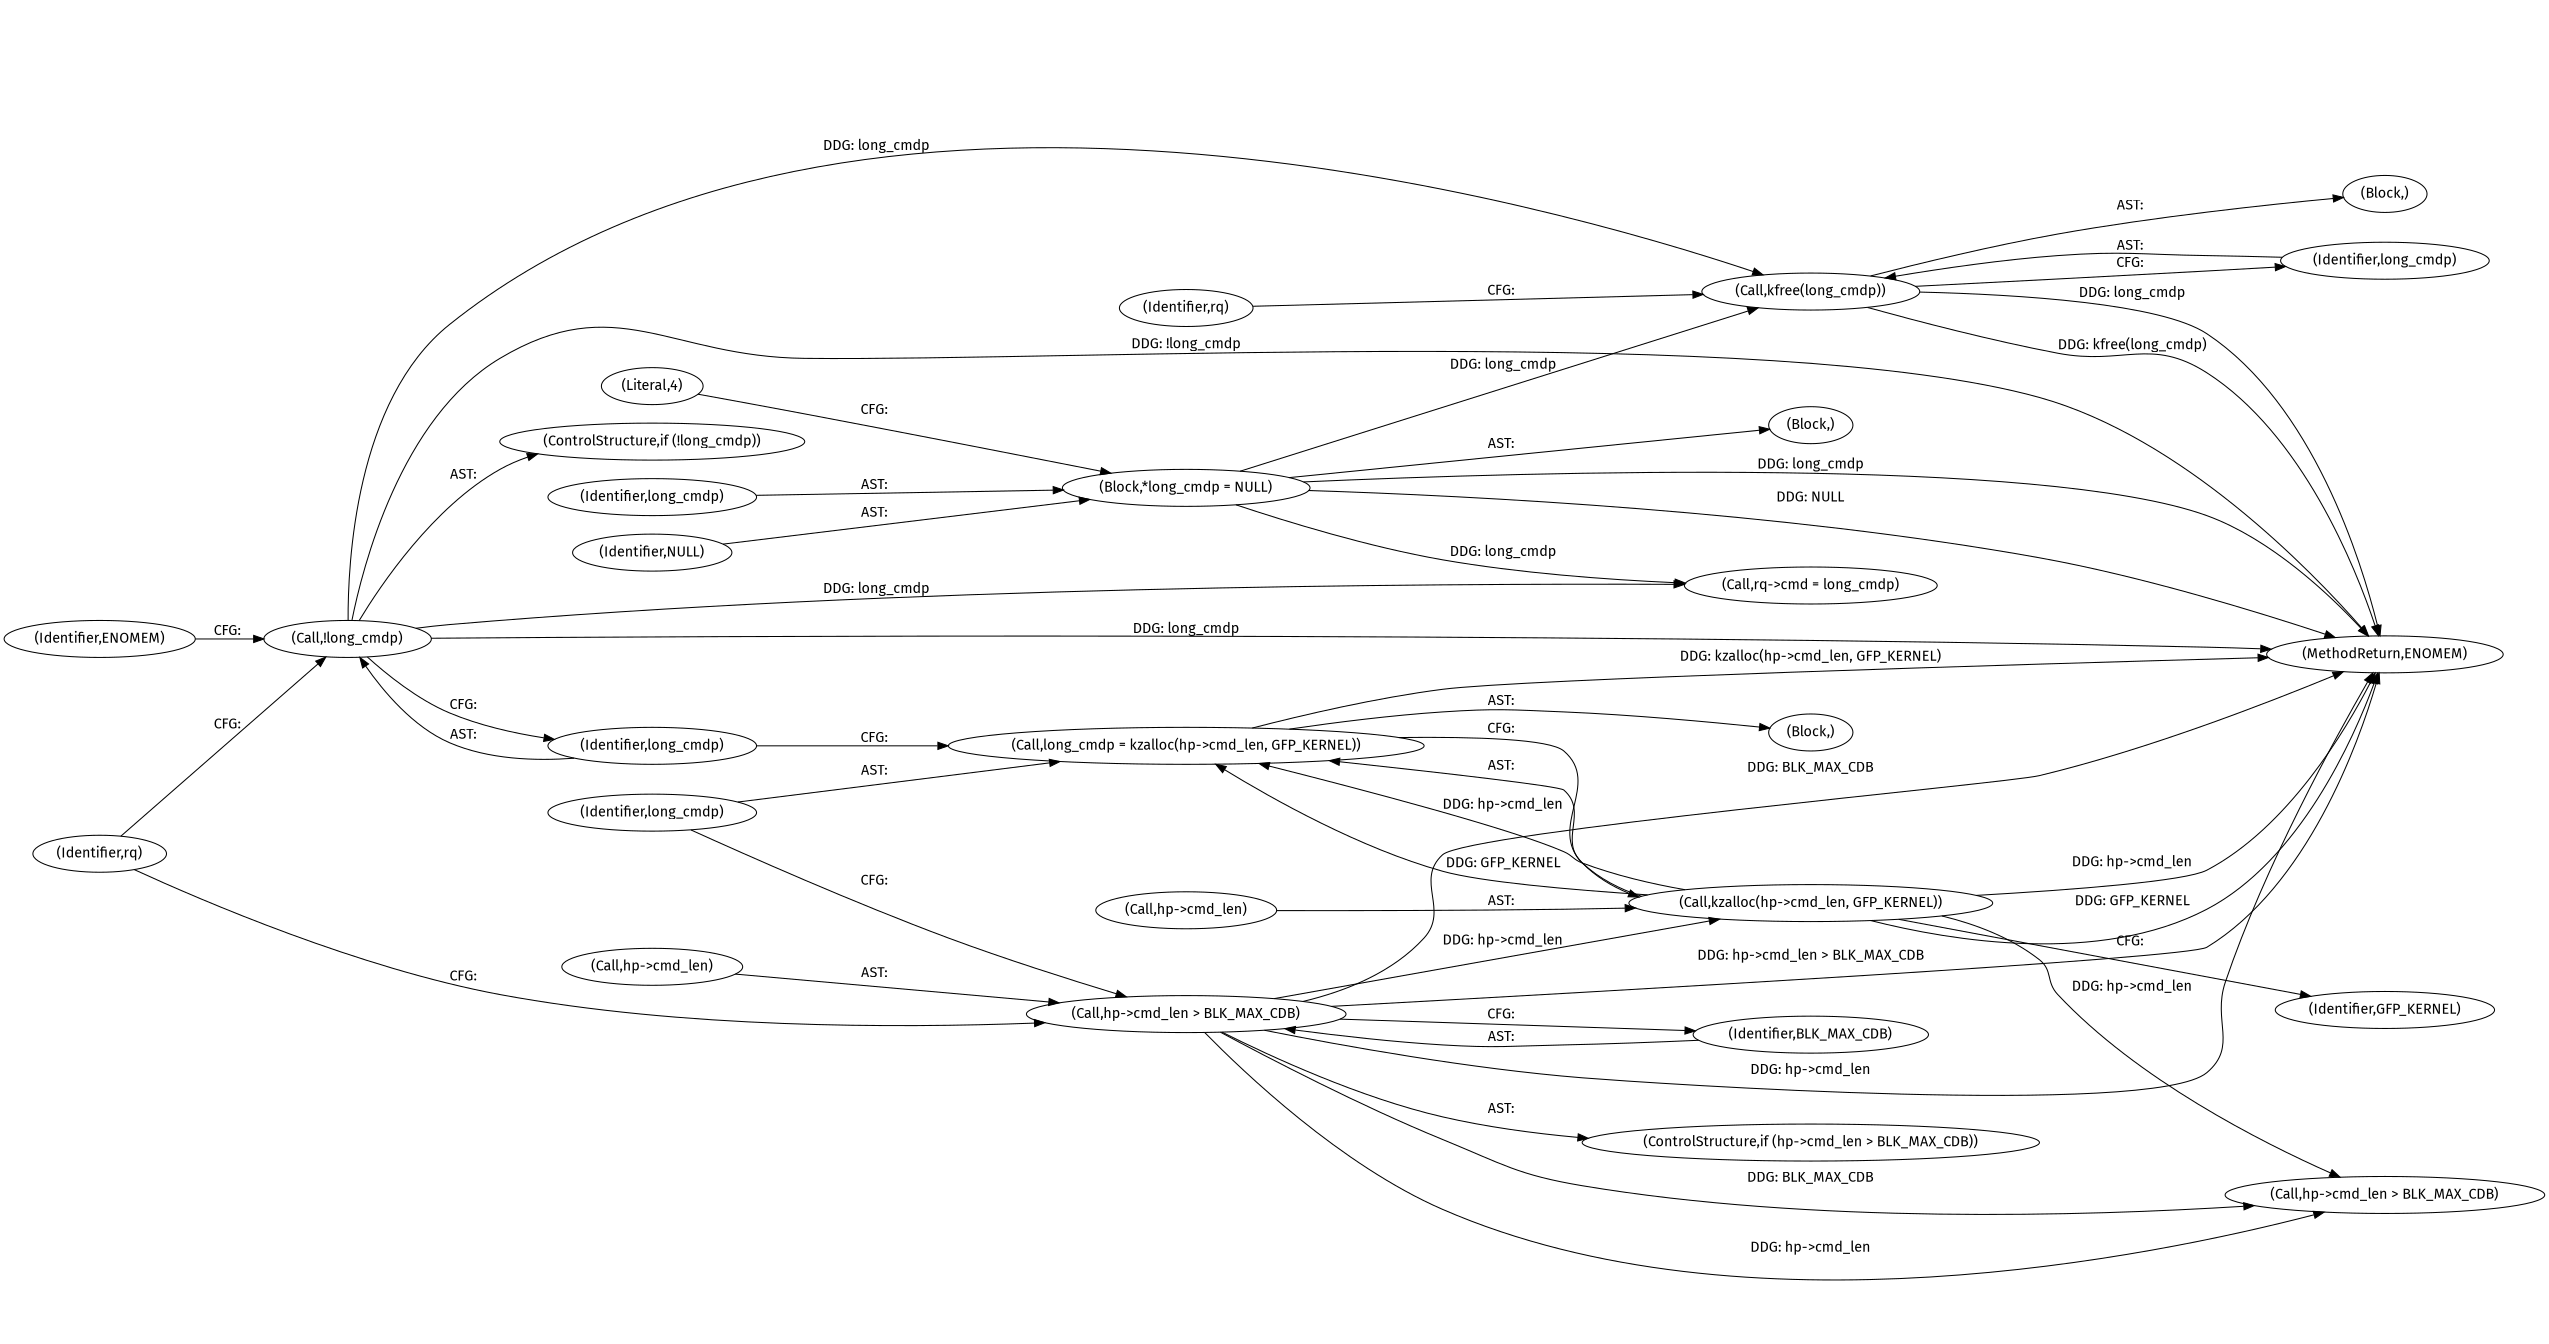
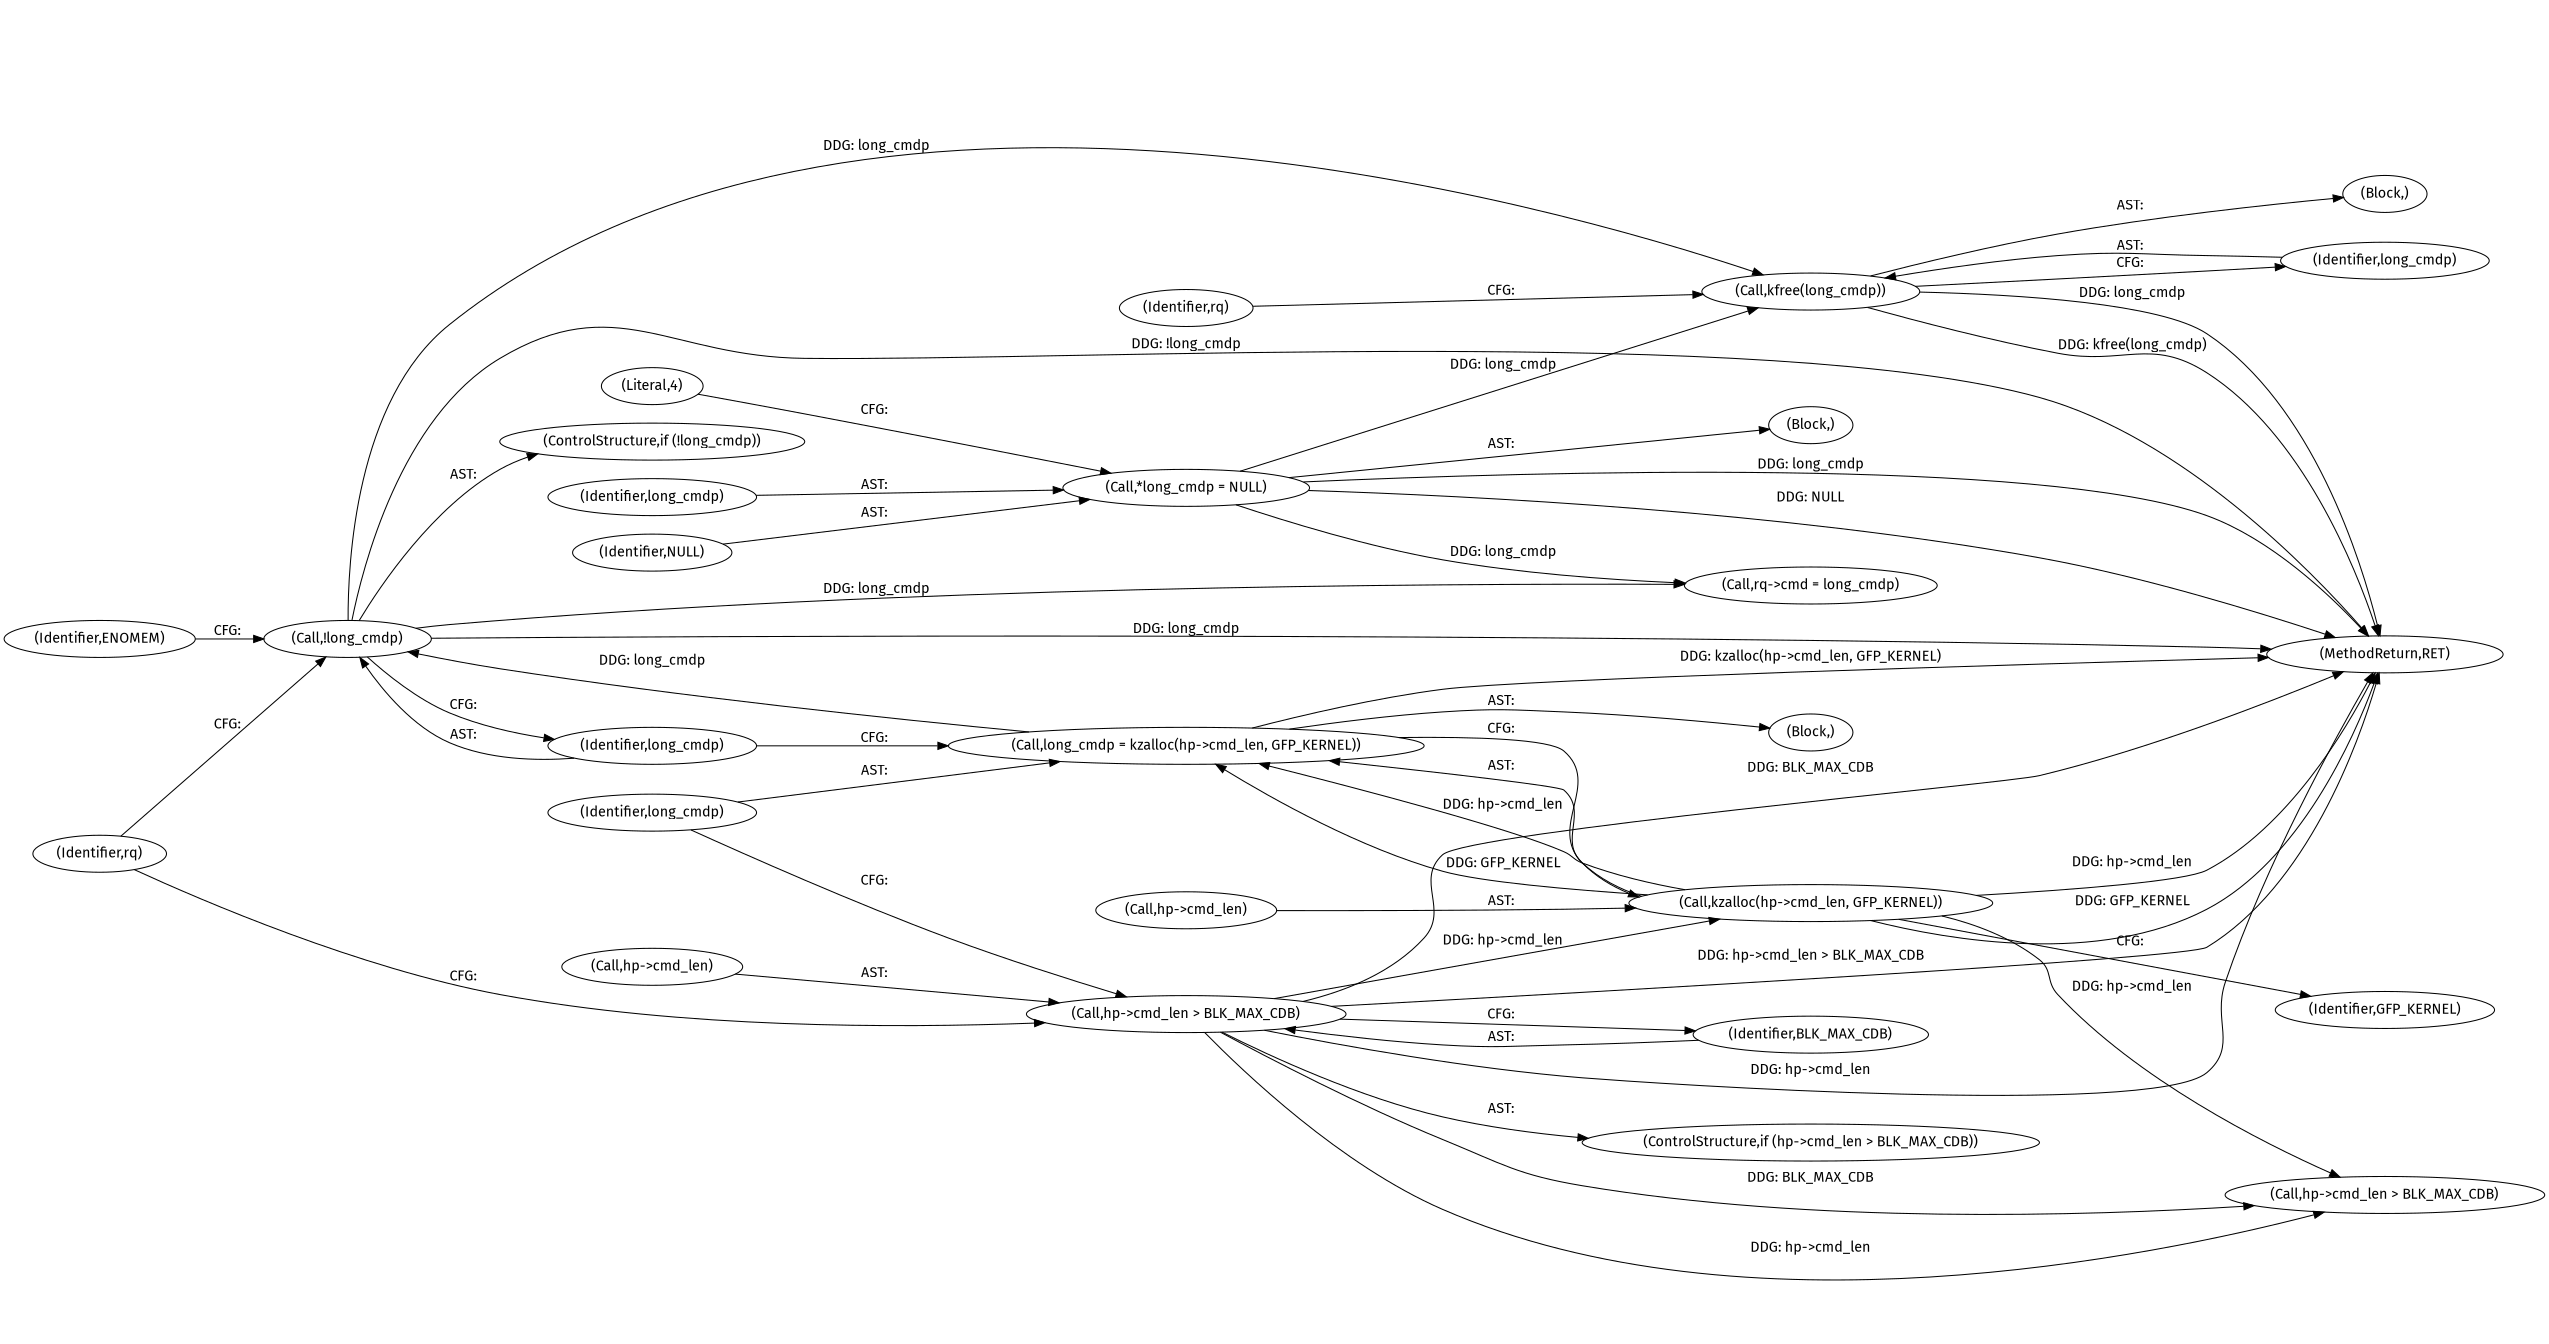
(1186, 488) -> (1186, 488)
(2385, 654) -> (2385, 654)
none -> (723, 699)
